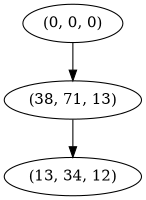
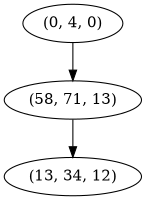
(73, 23) -> (73, 23)
(73, 100) -> (73, 100)
